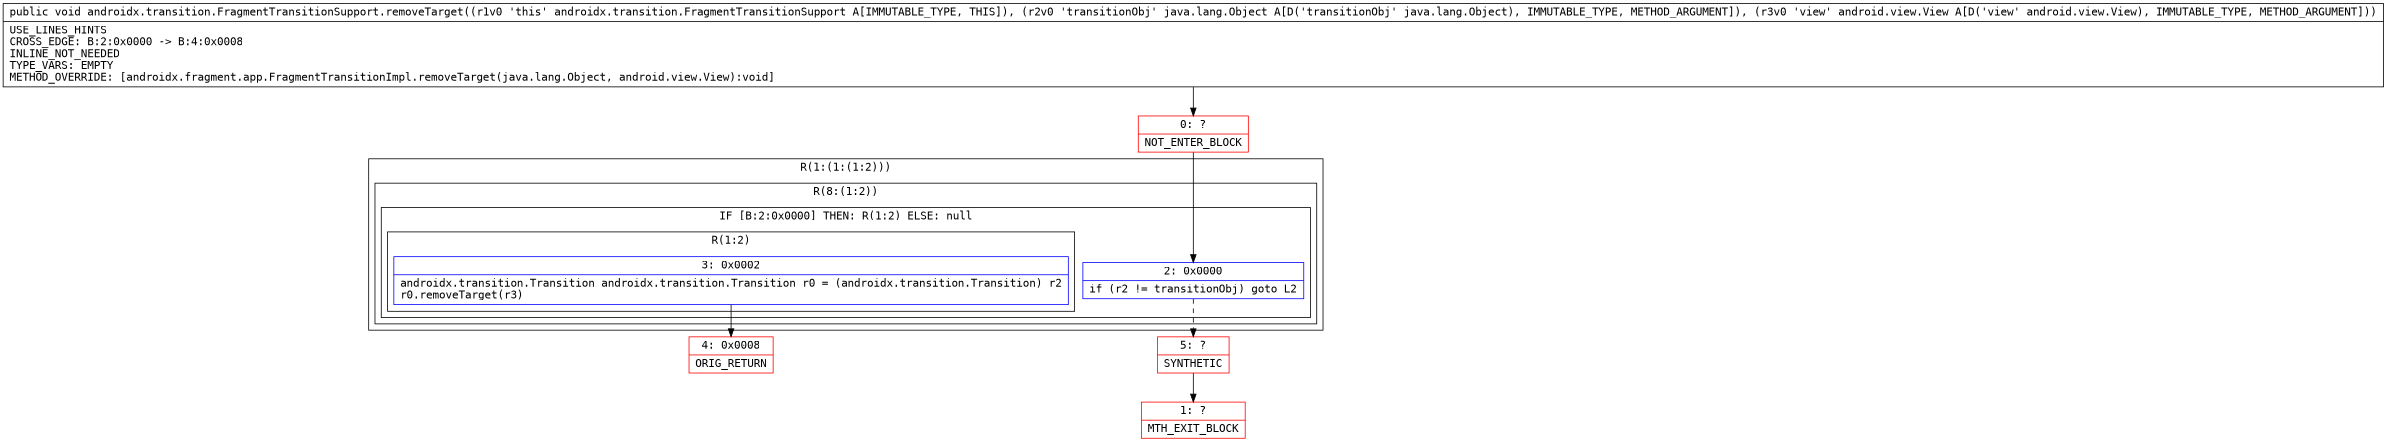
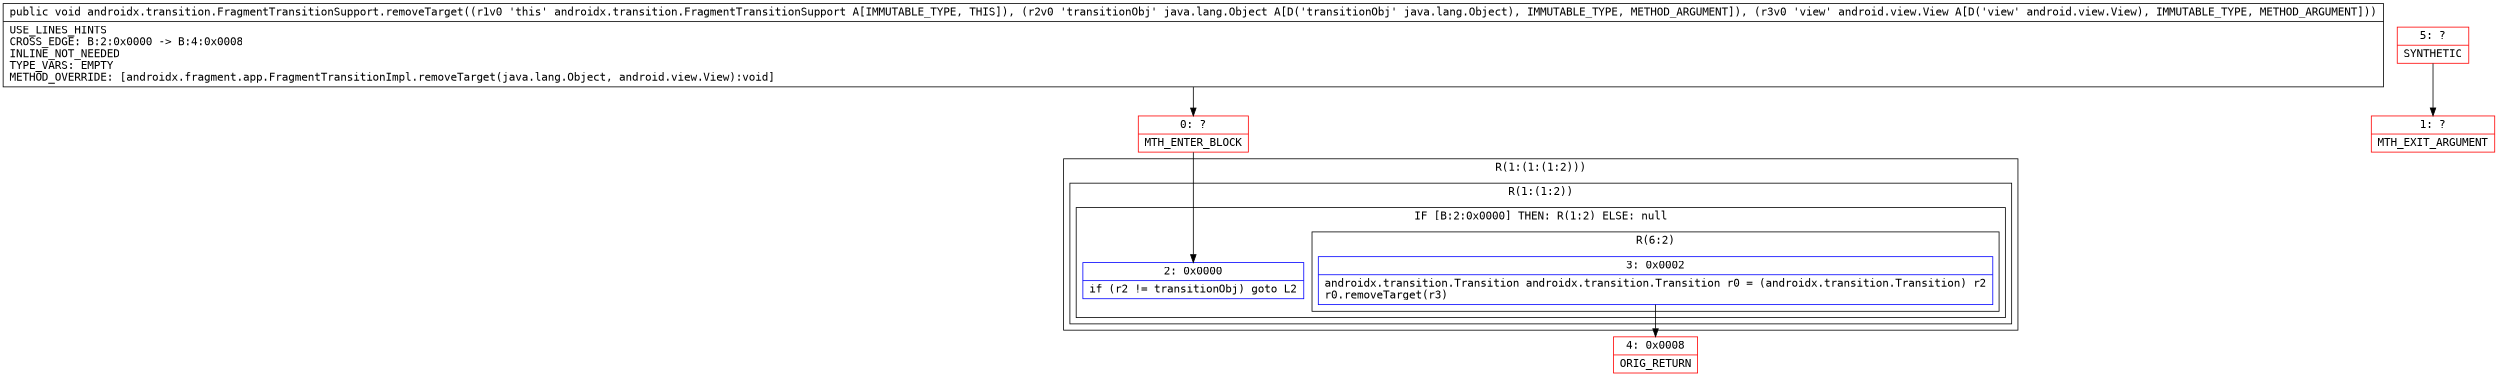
(1193, 143) -> (1193, 143)
(846, 192) -> (1541, 192)
(731, 241) -> (1656, 241)
(1193, 312) -> none
(1193, 429) -> (2433, 143)
